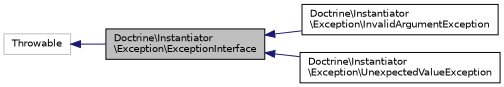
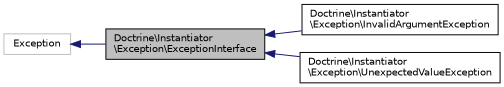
(37, 44) -> (37, 44)
